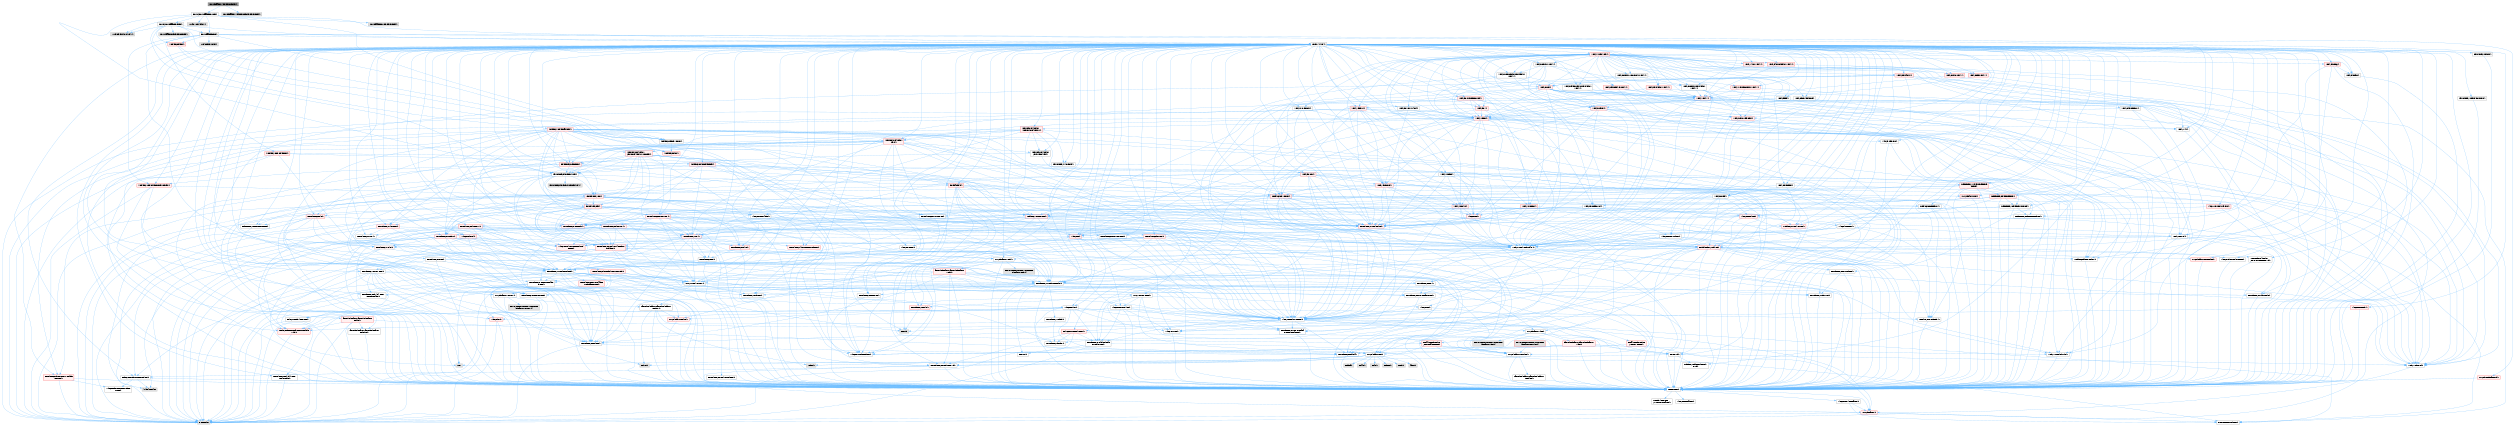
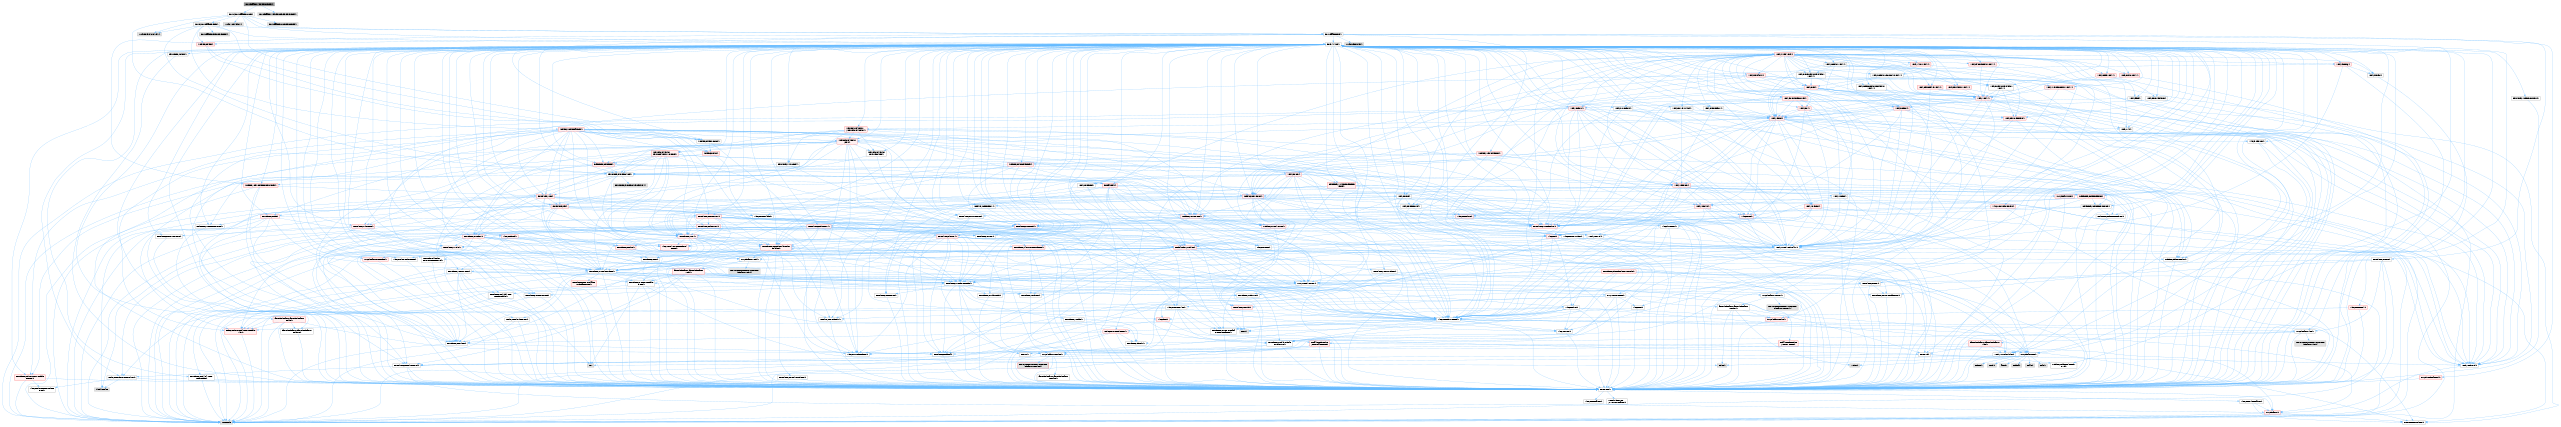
(1416, 180) -> (1753, 191)
(530, 238) -> none
(1524, 349) -> (1043, 360)
